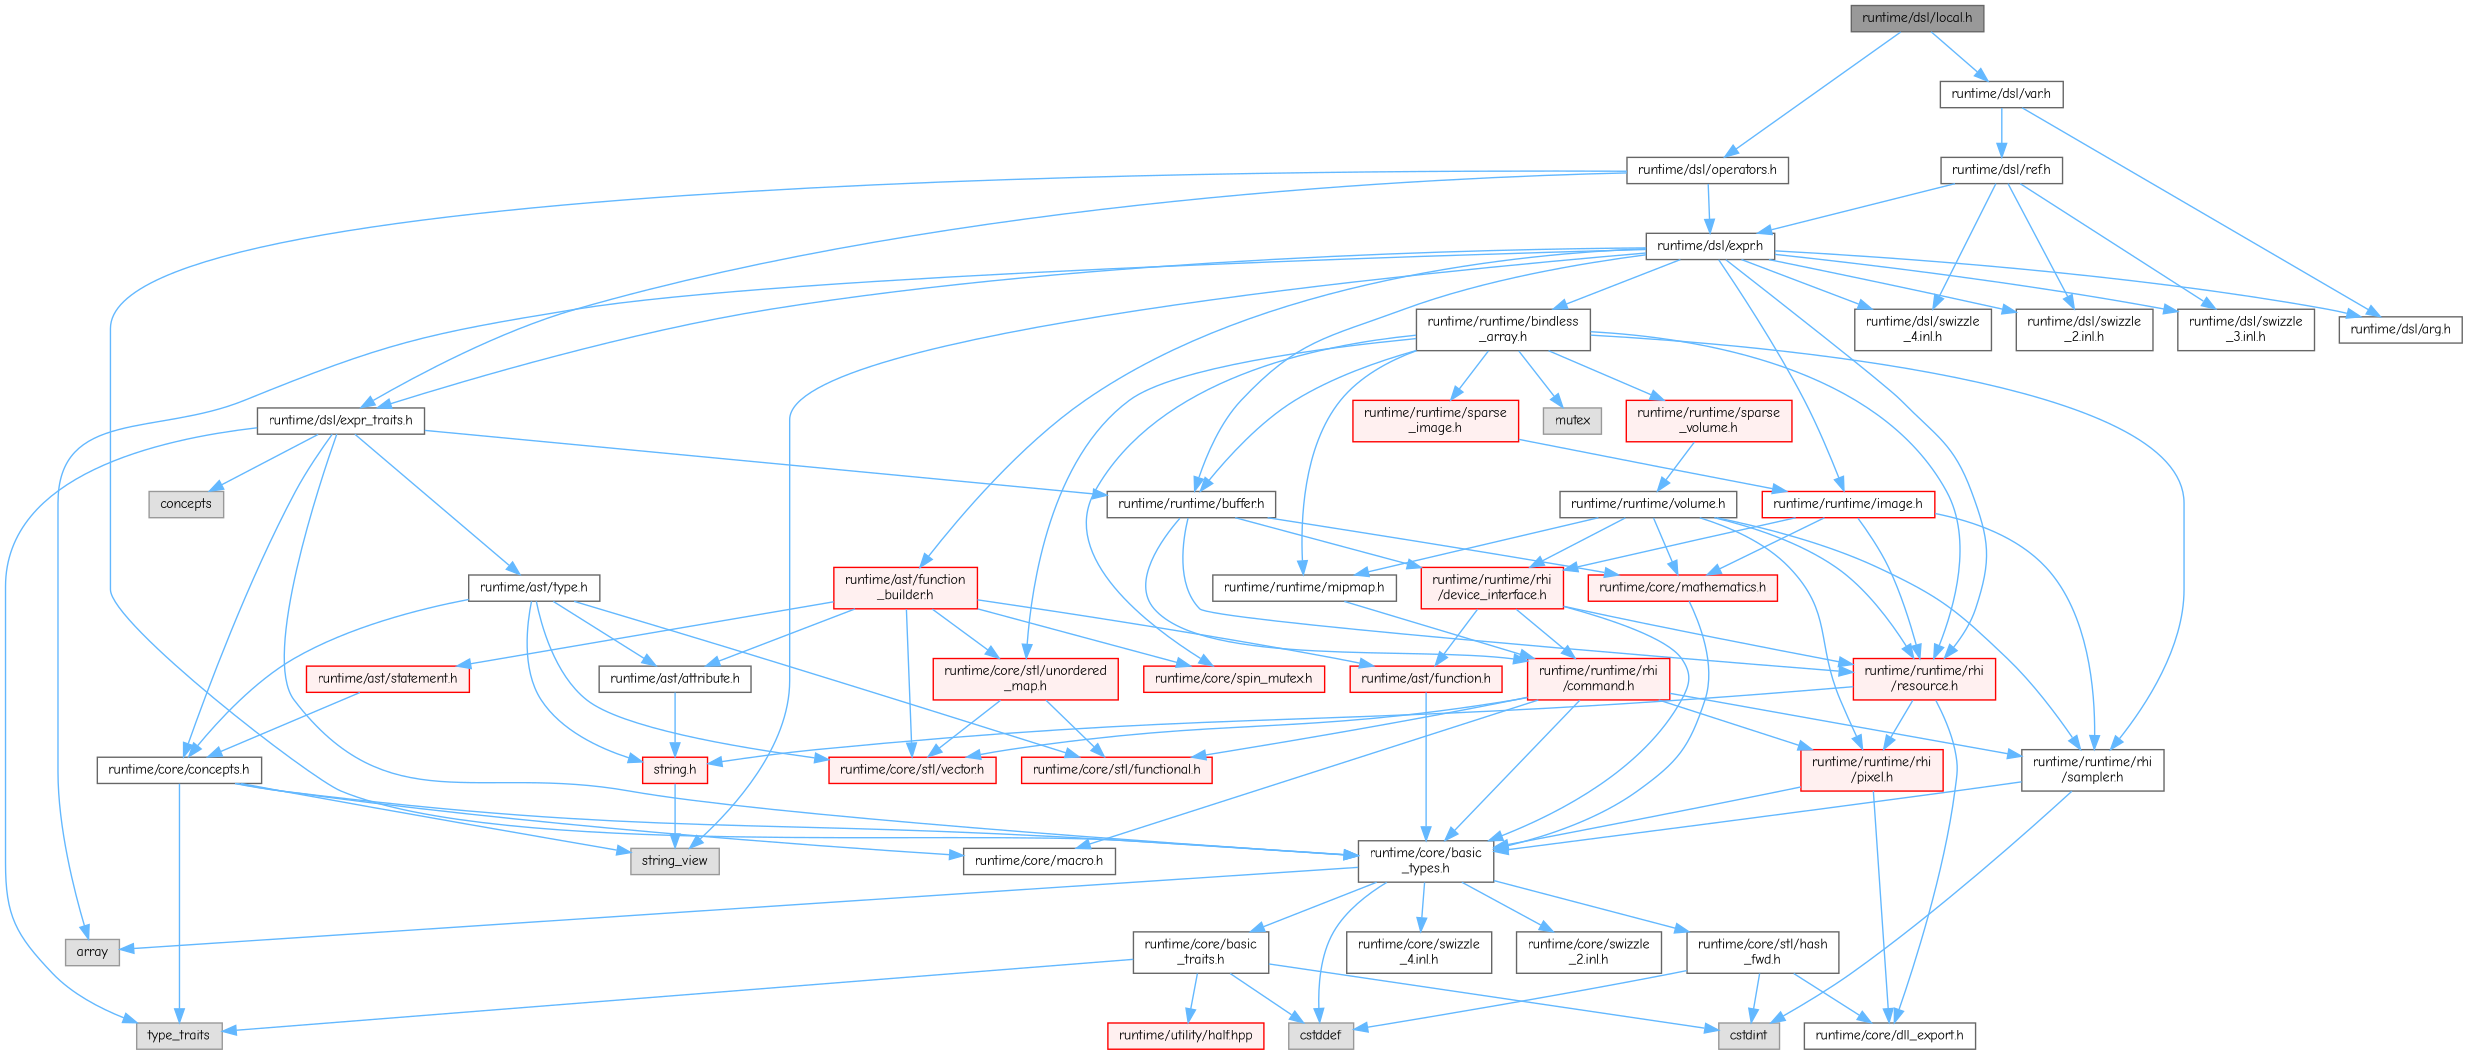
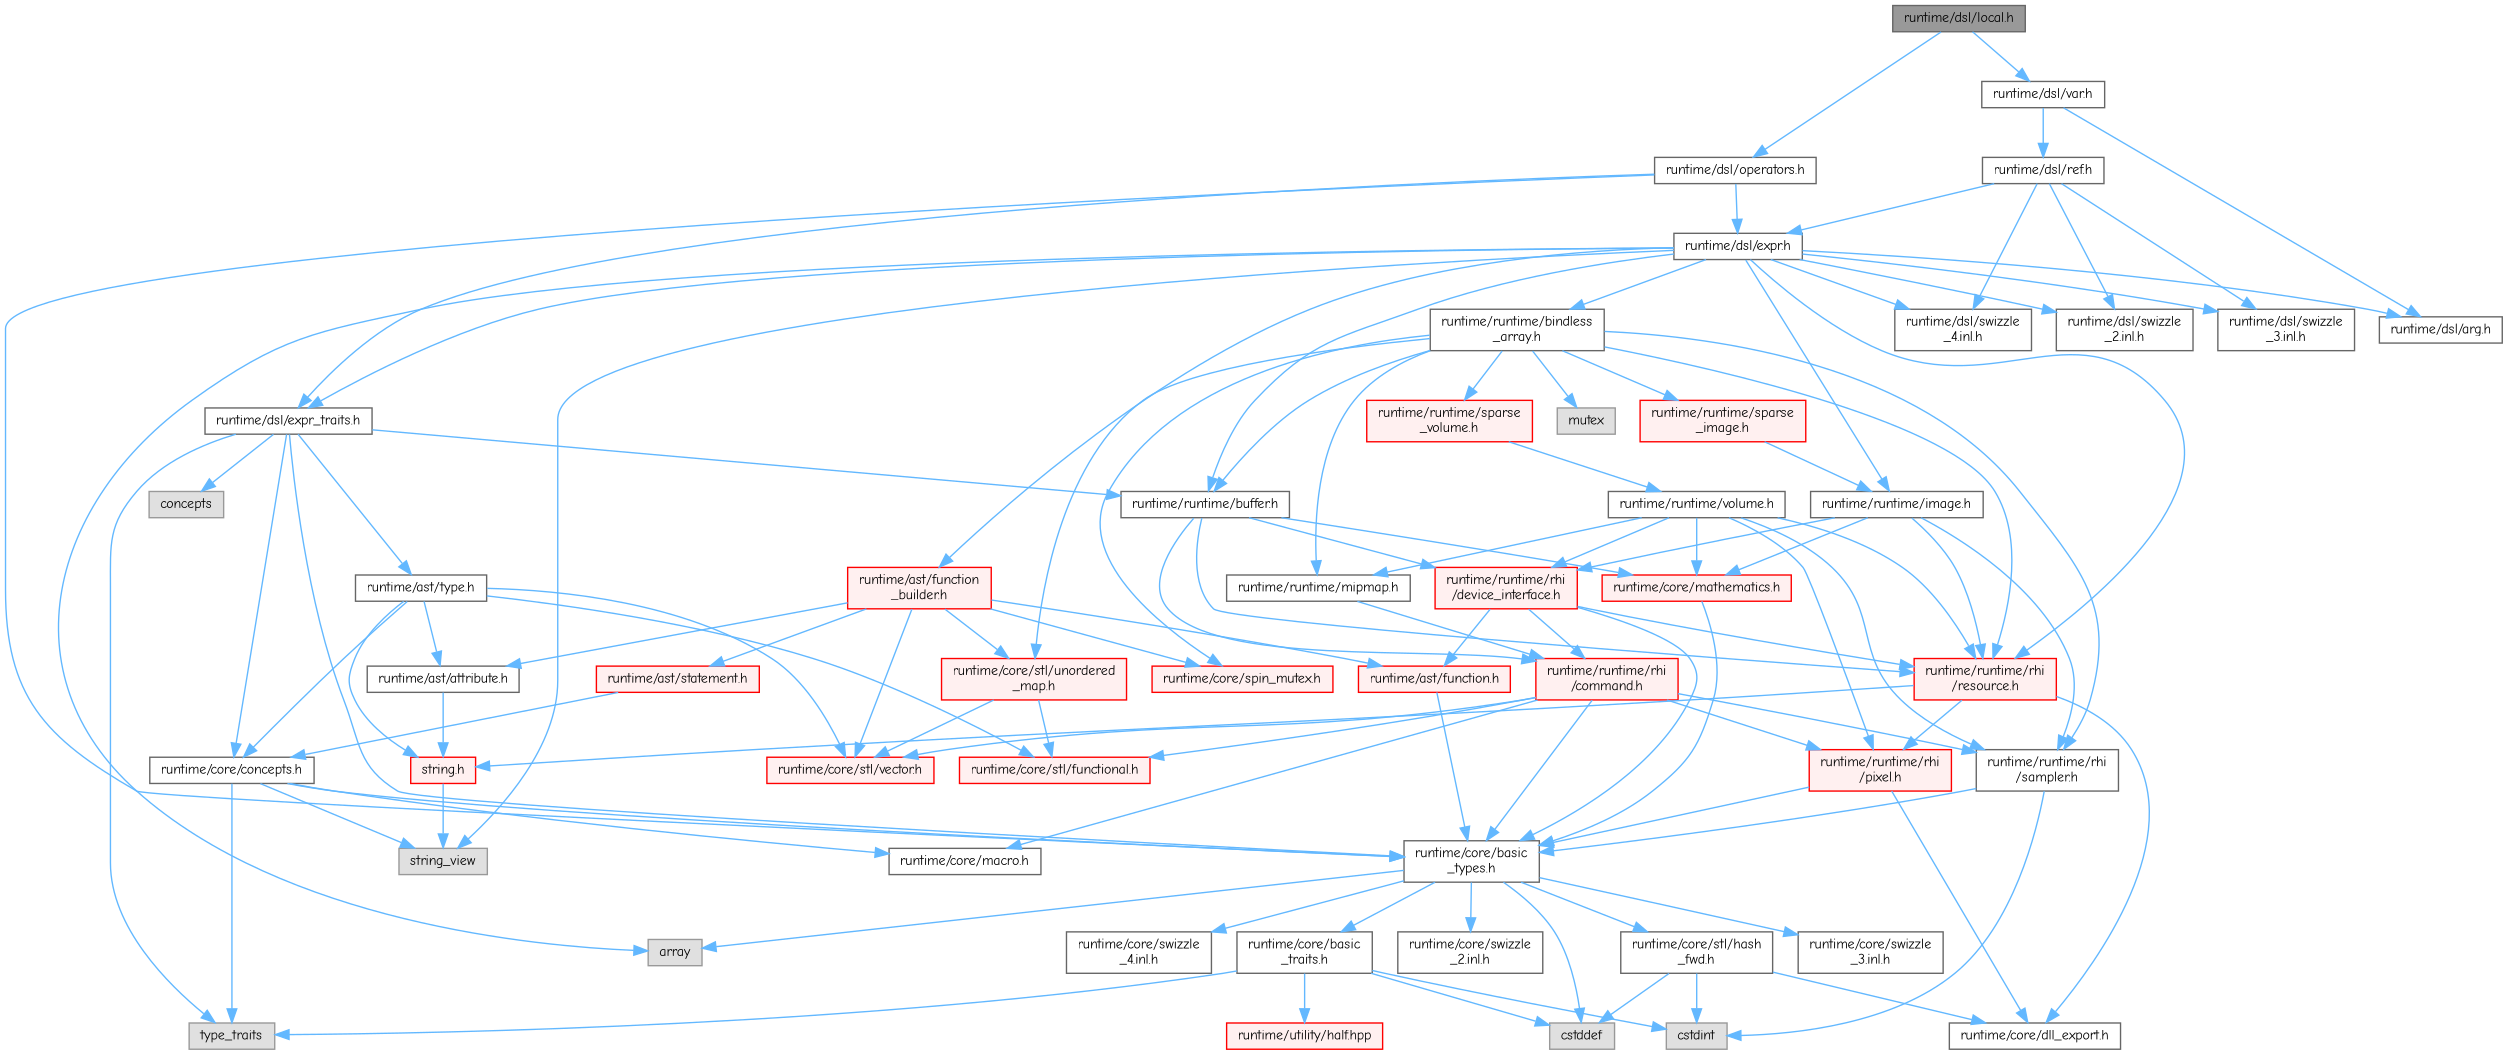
(1849, 505) -> (1897, 505)
none -> (1871, 953)
